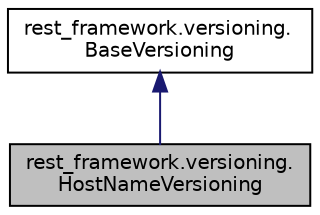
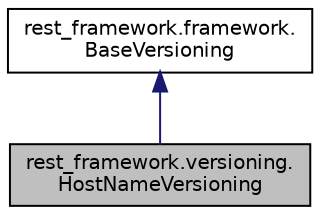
(160, 41) -> (160, 41)
